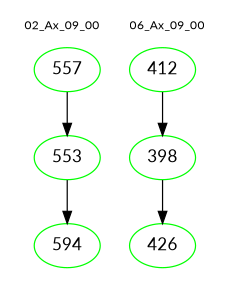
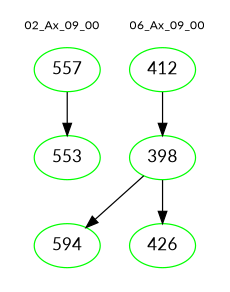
(67, 196) -> (128, 190)
